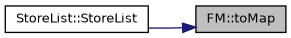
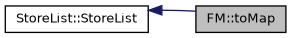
(166, 28) -> (179, 11)
